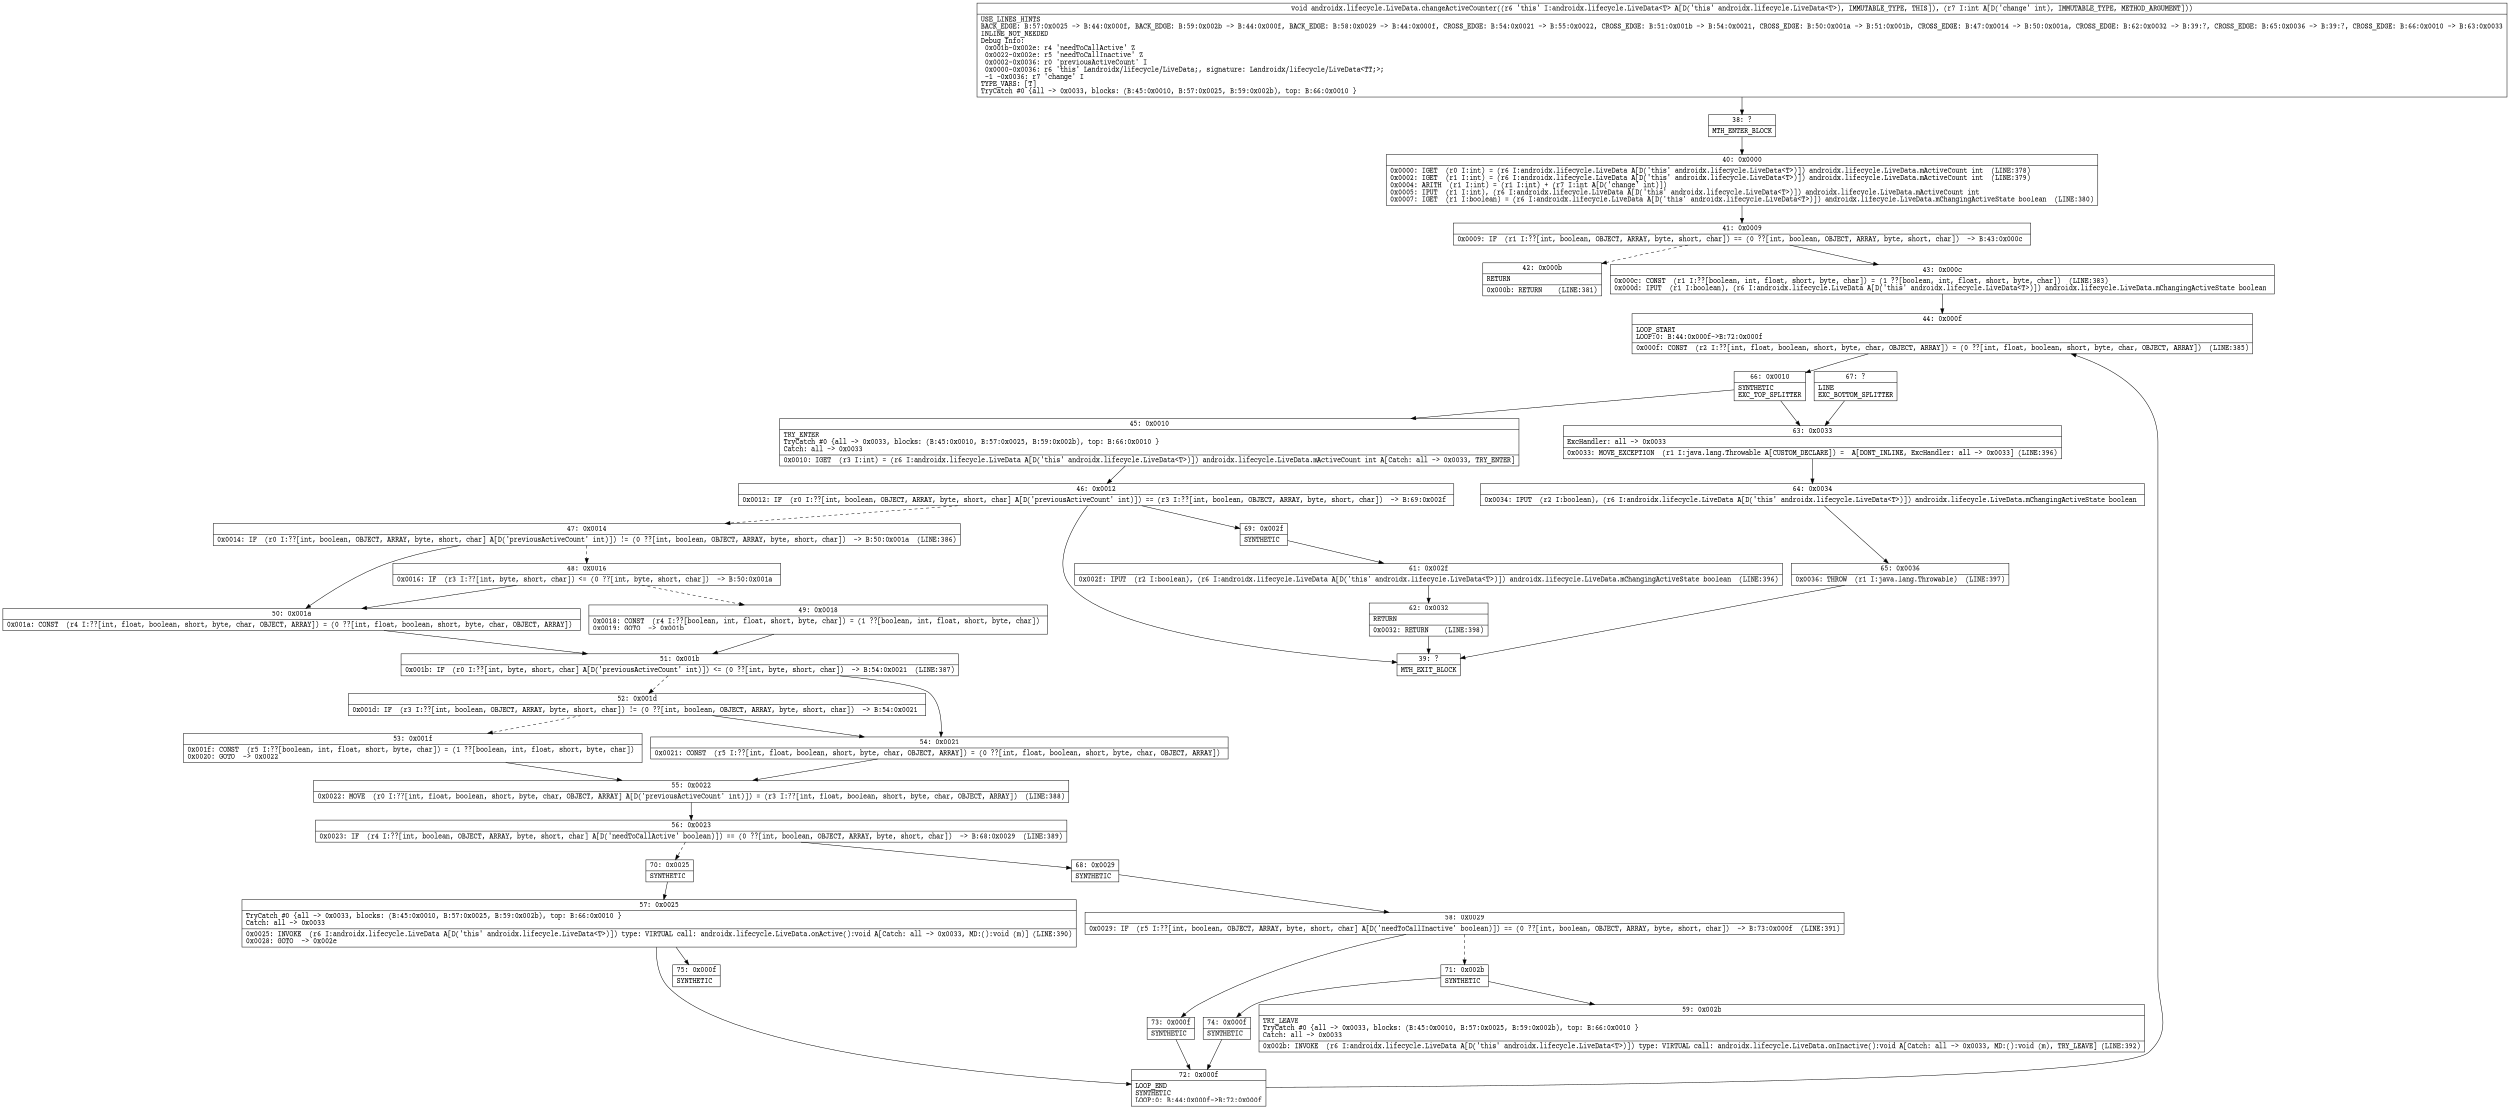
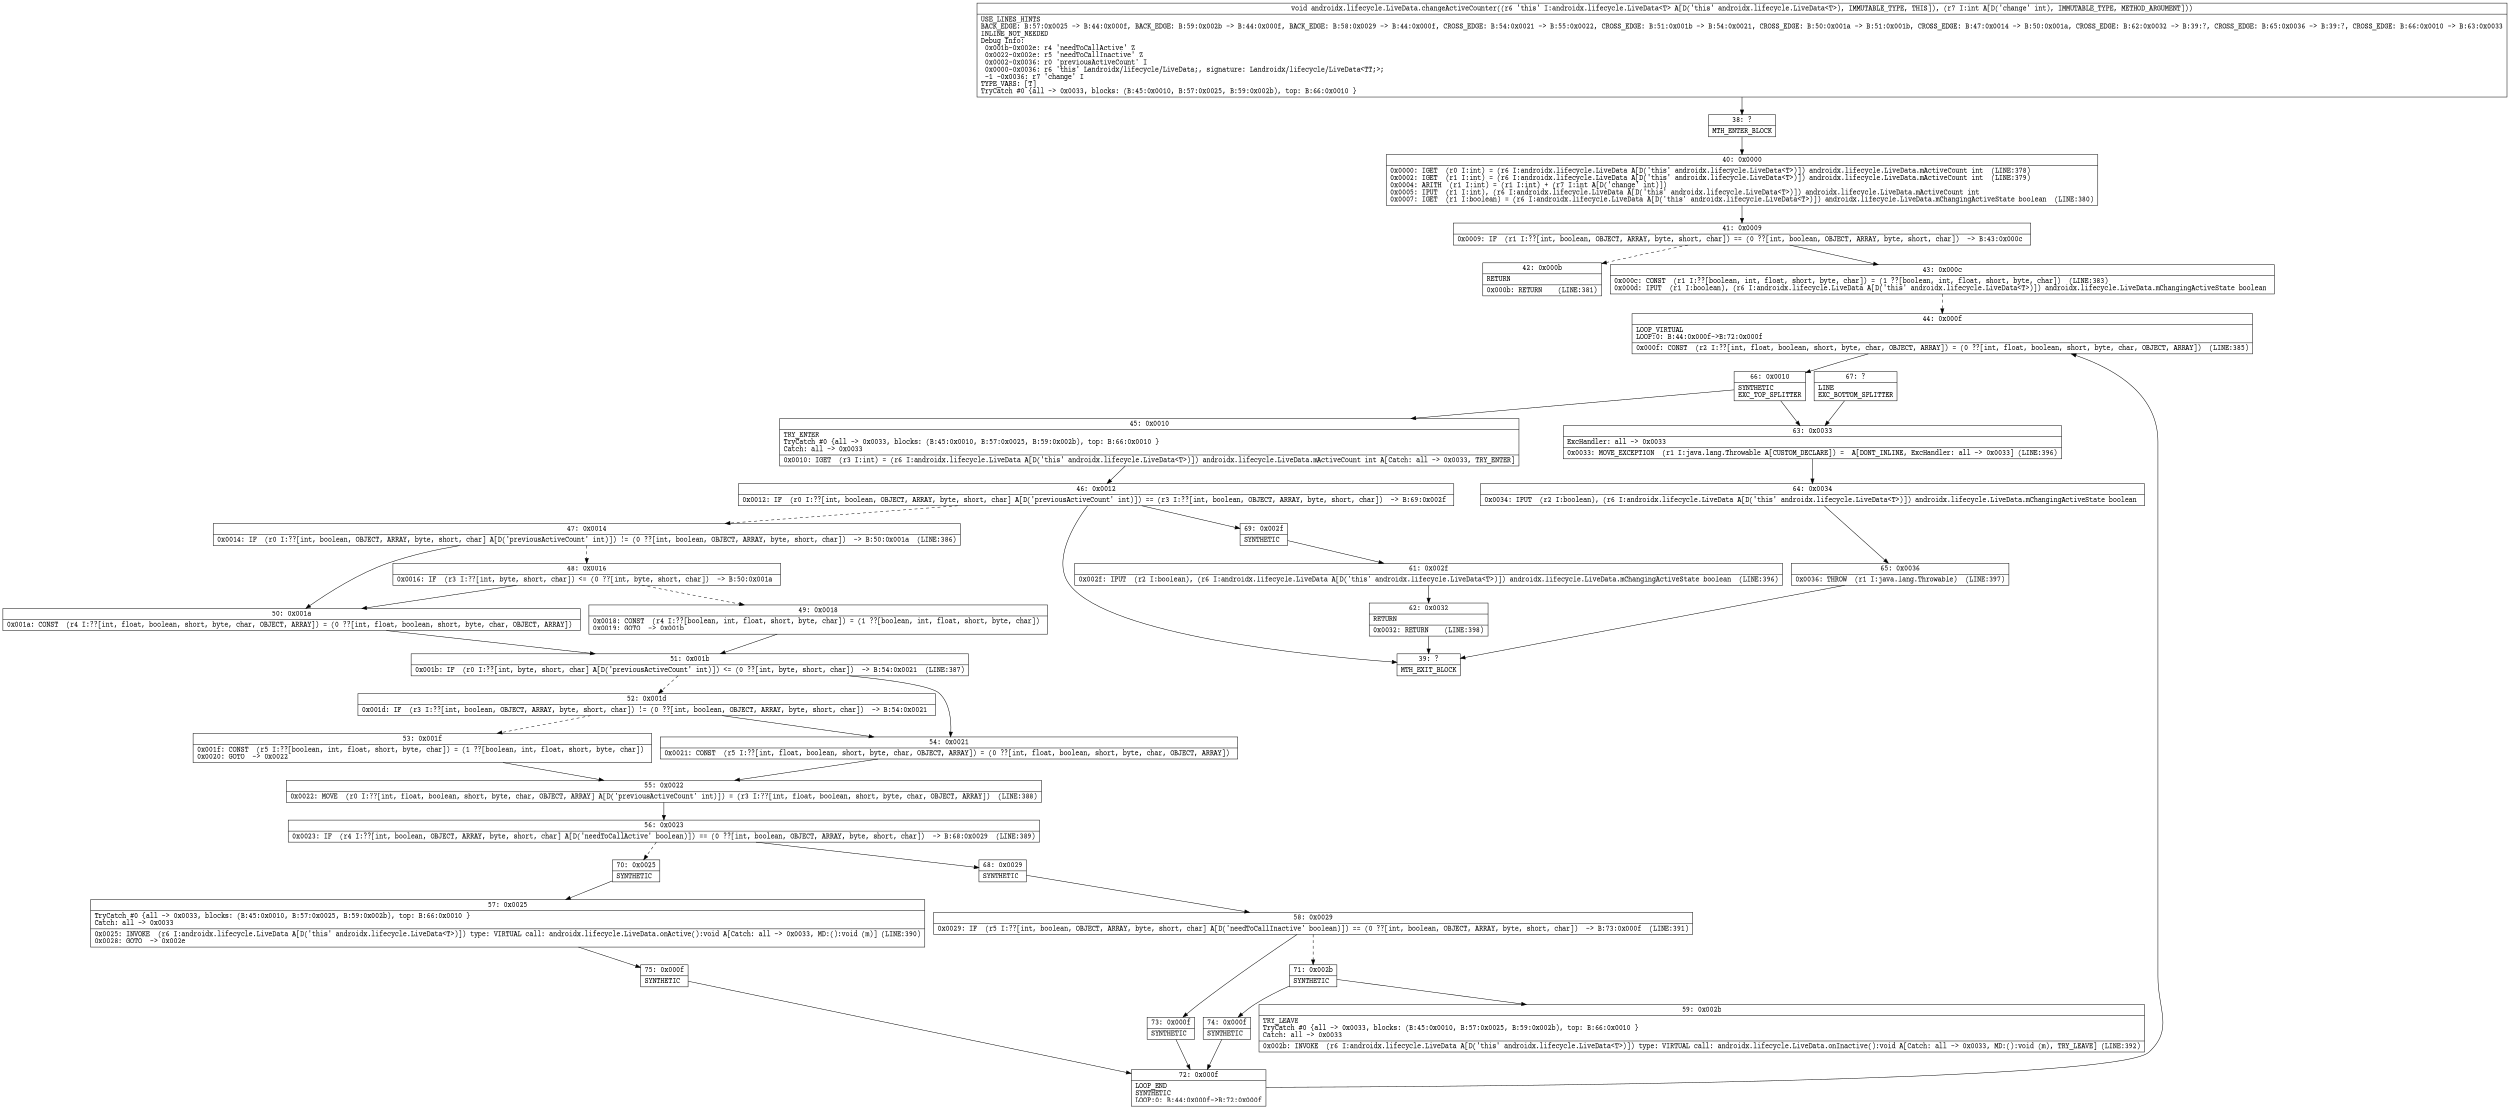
(1942, 301) -> (1942, 301)
(1656, 330) -> (1660, 330)
(870, 1056) -> (907, 1027)
